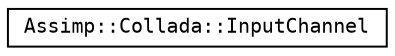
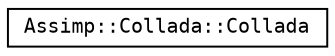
(197, 28) -> (168, 28)
